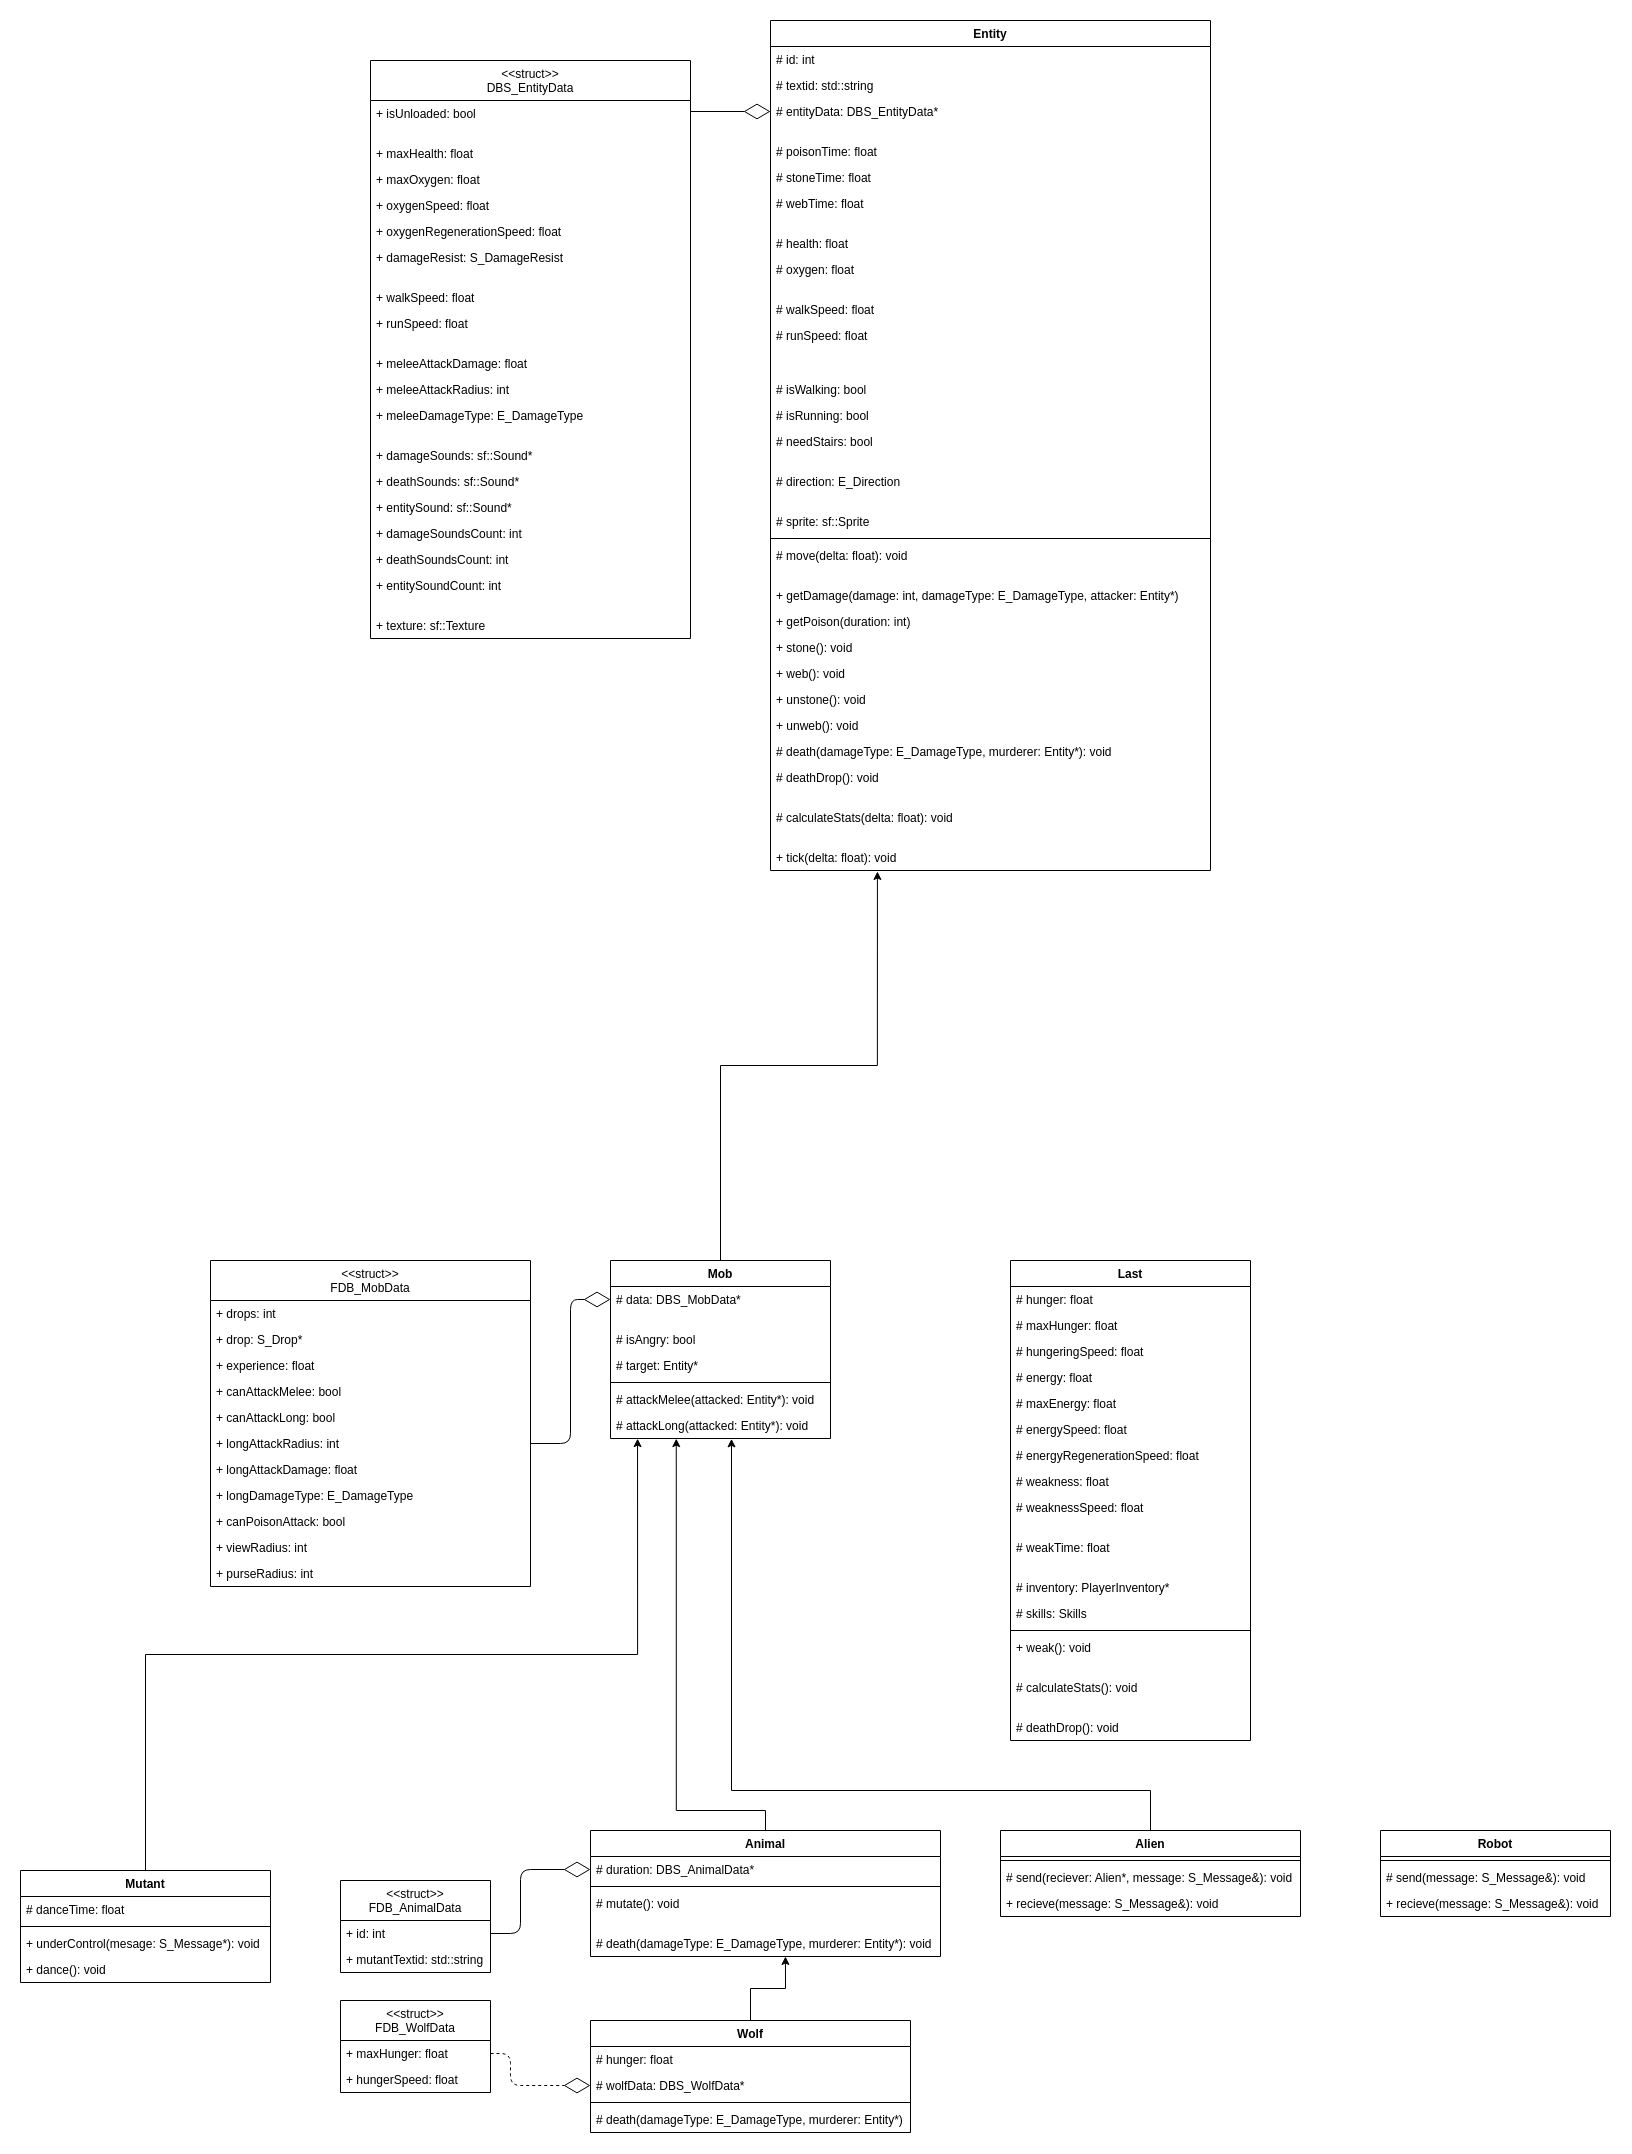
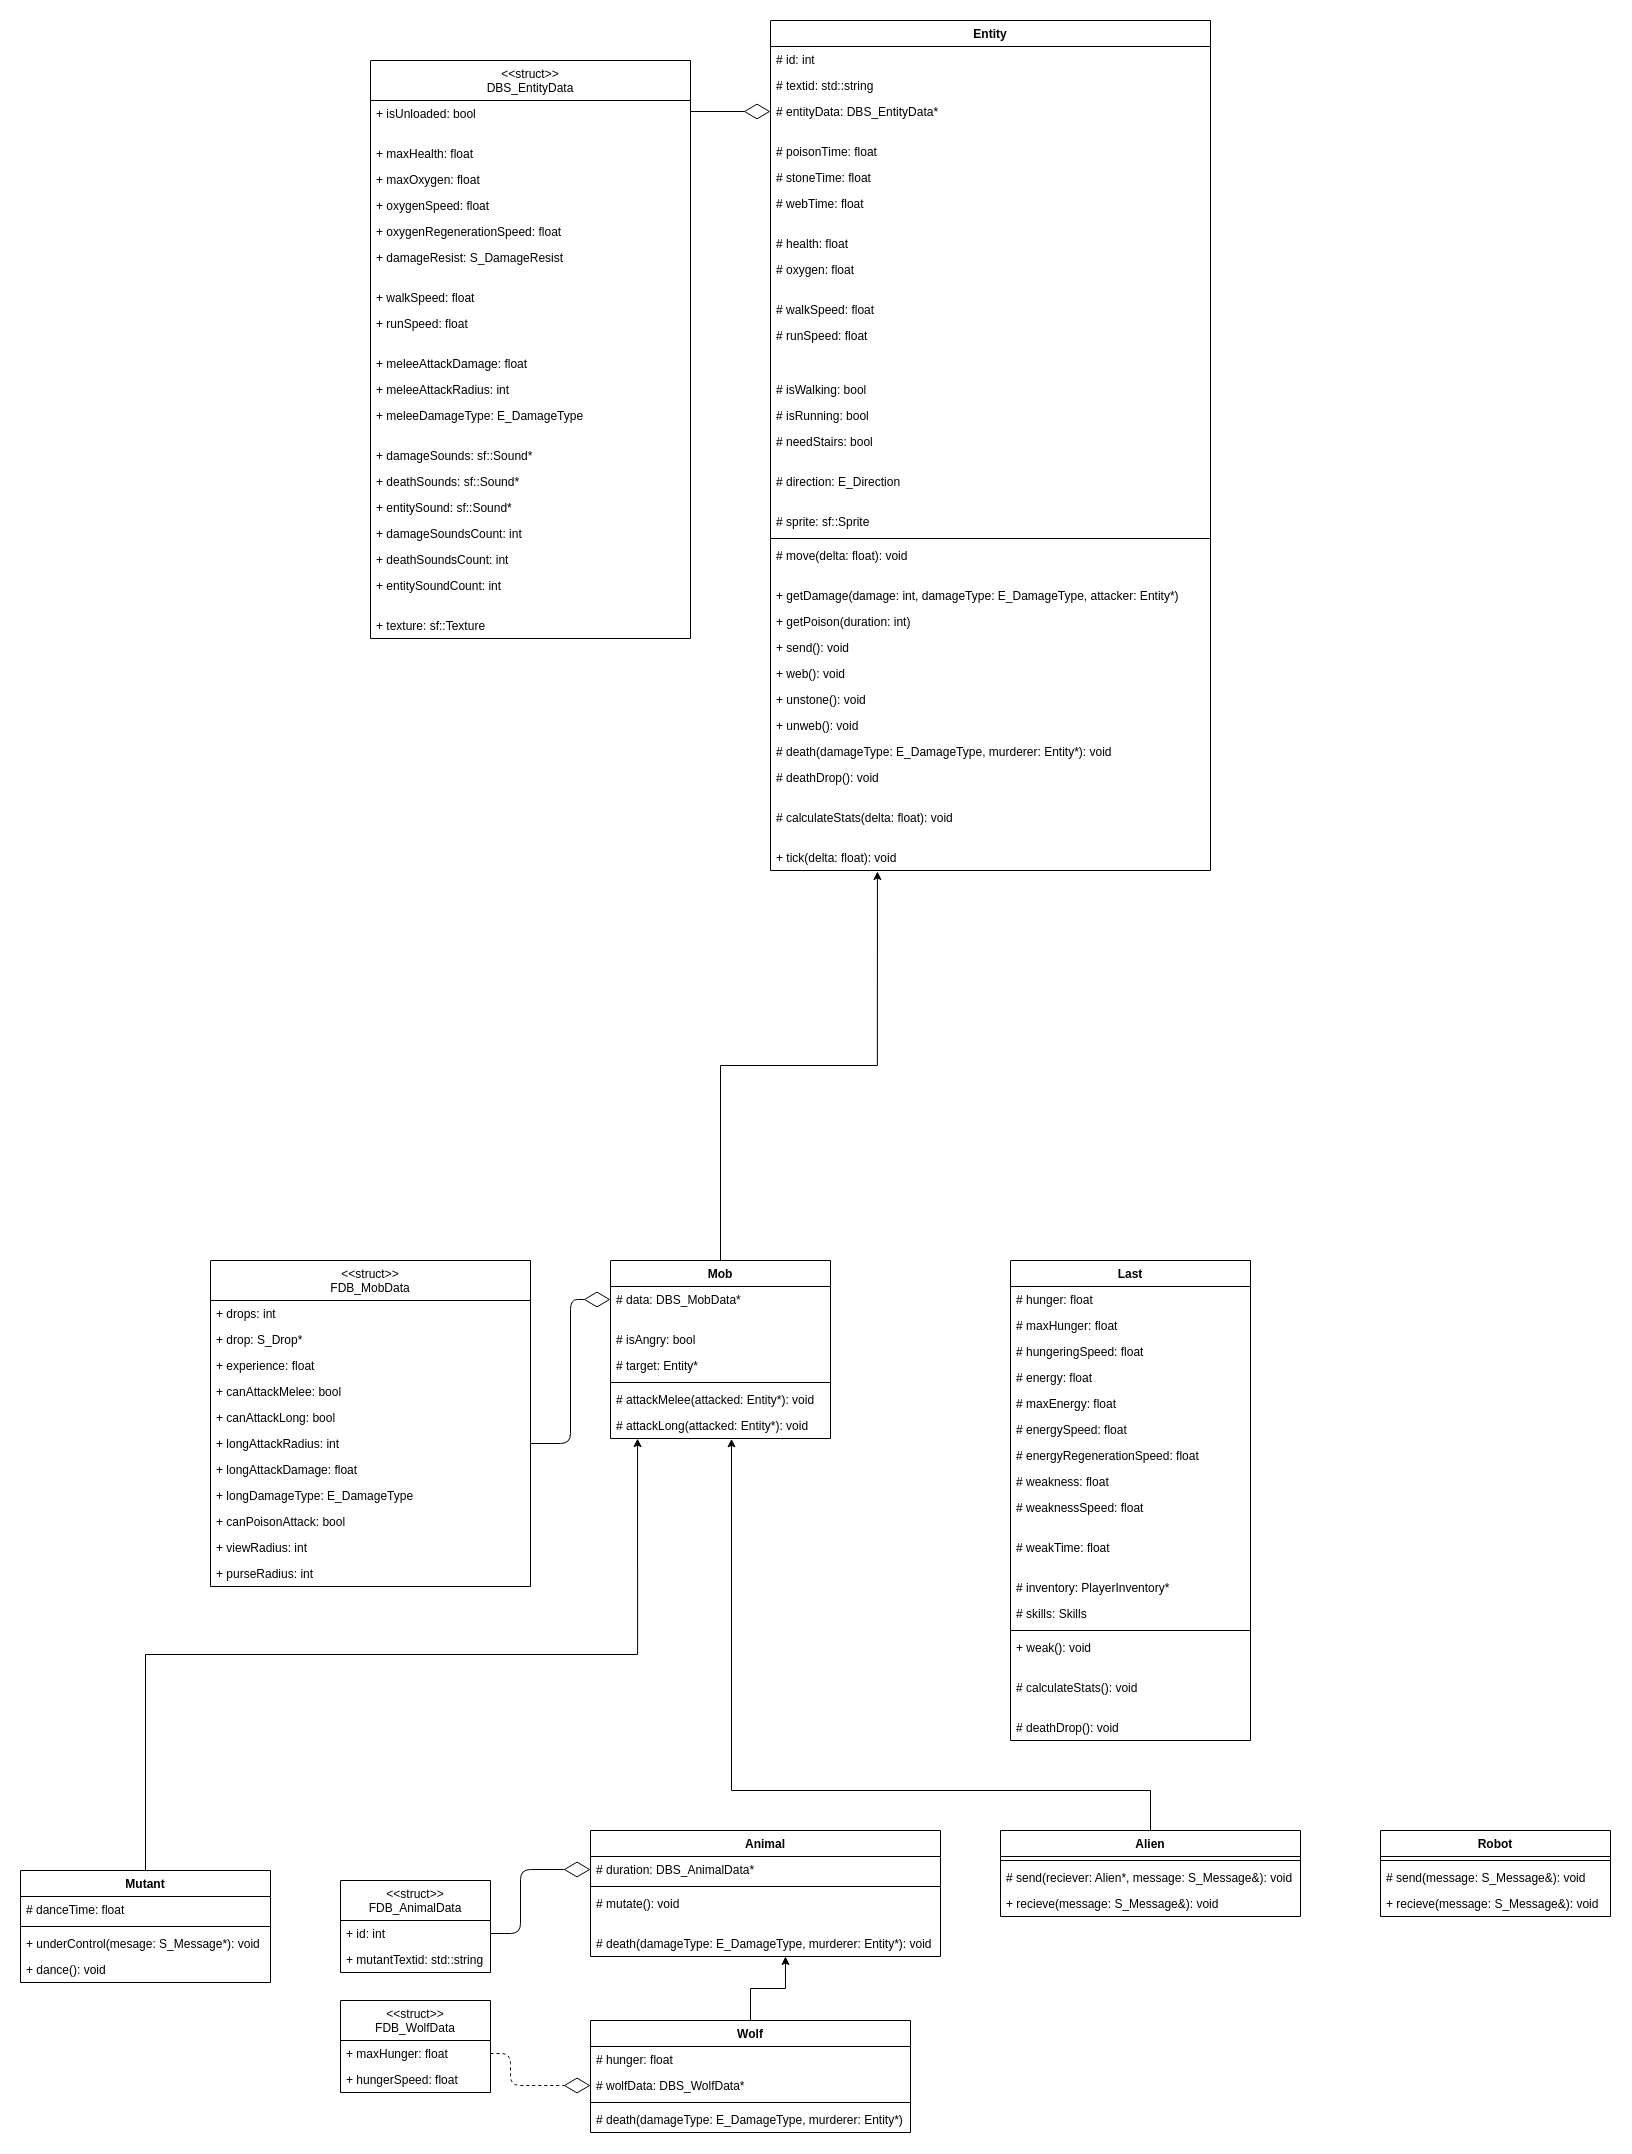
(820, 648) -> (817, 648)
(676, 1682) -> none
